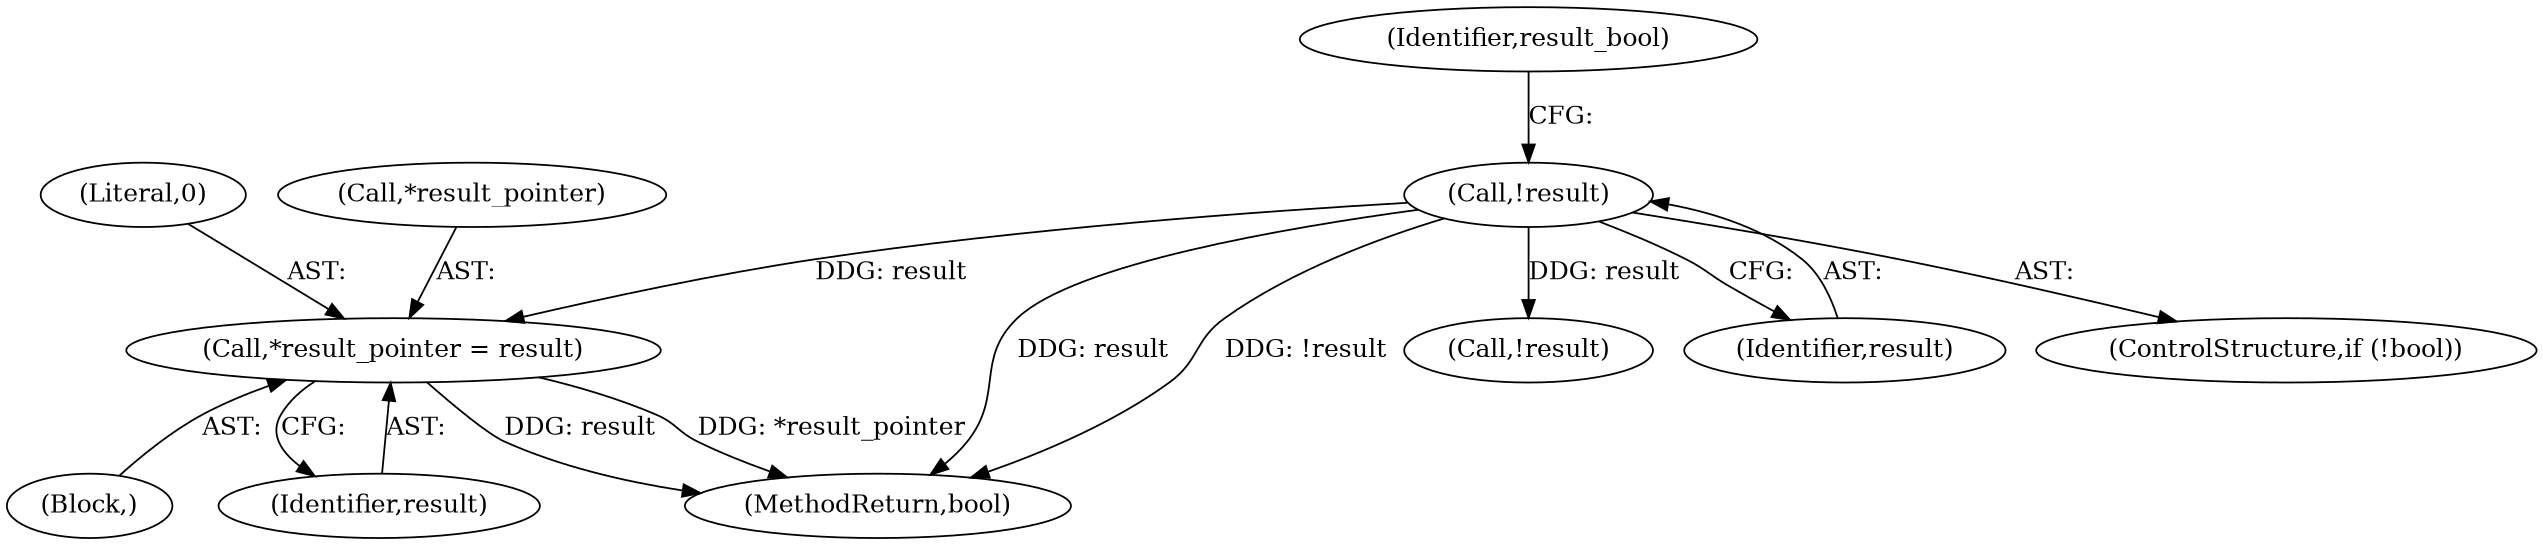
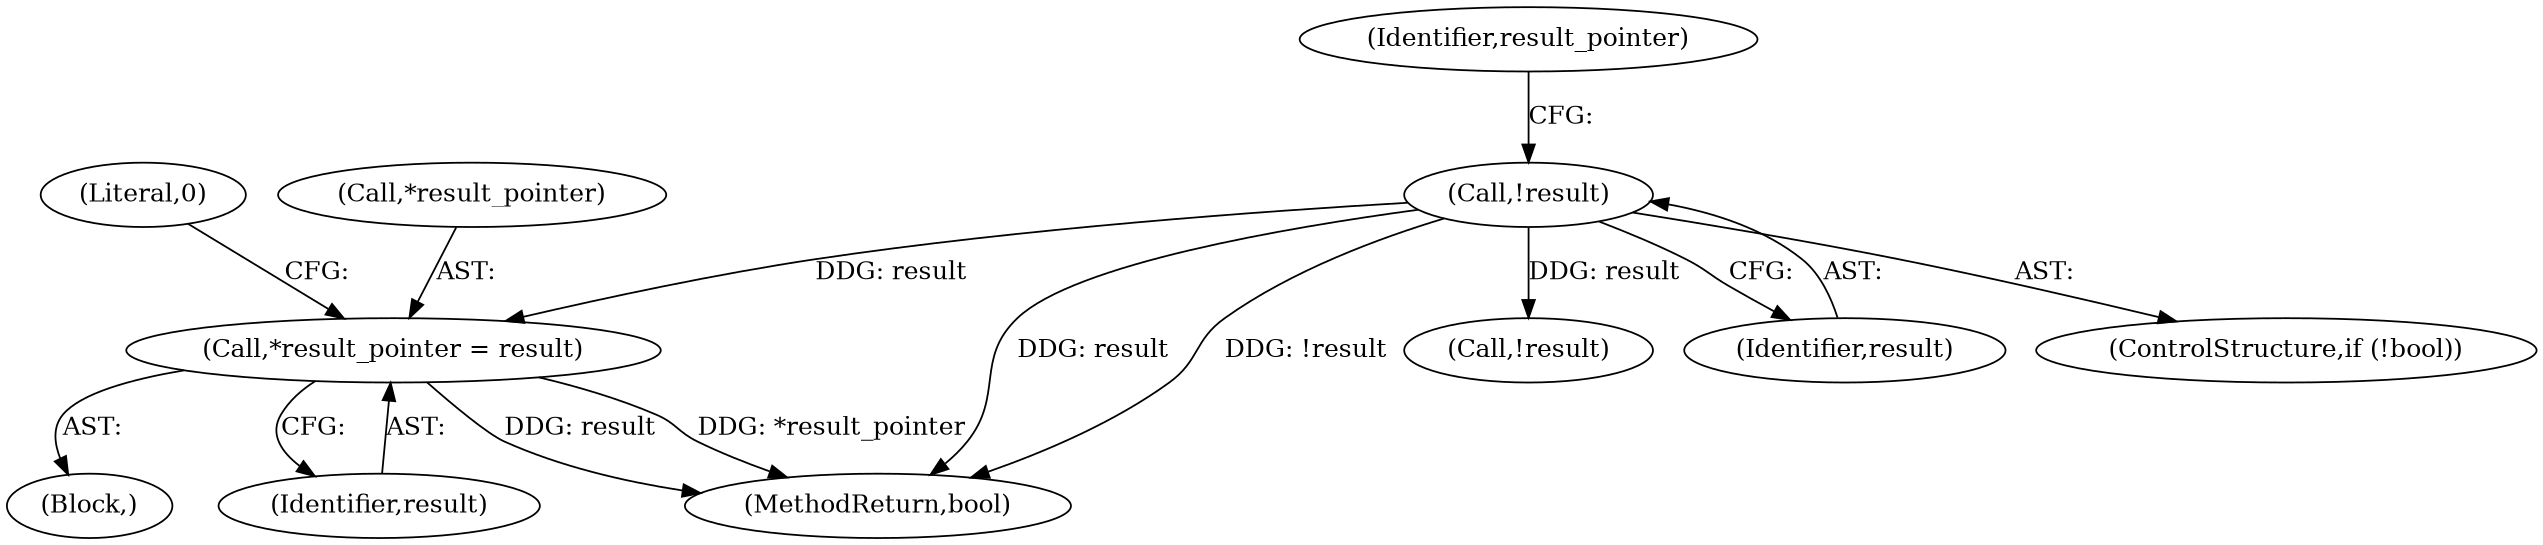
(1529, 39) -> (1529, 39)
(321, 273) -> (321, 273)
(189, 422) -> (99, 392)
